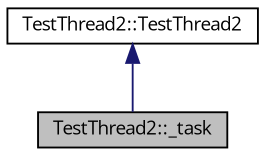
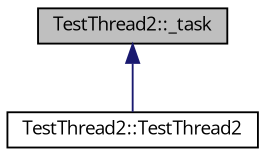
(133, 88) -> (133, 88)
